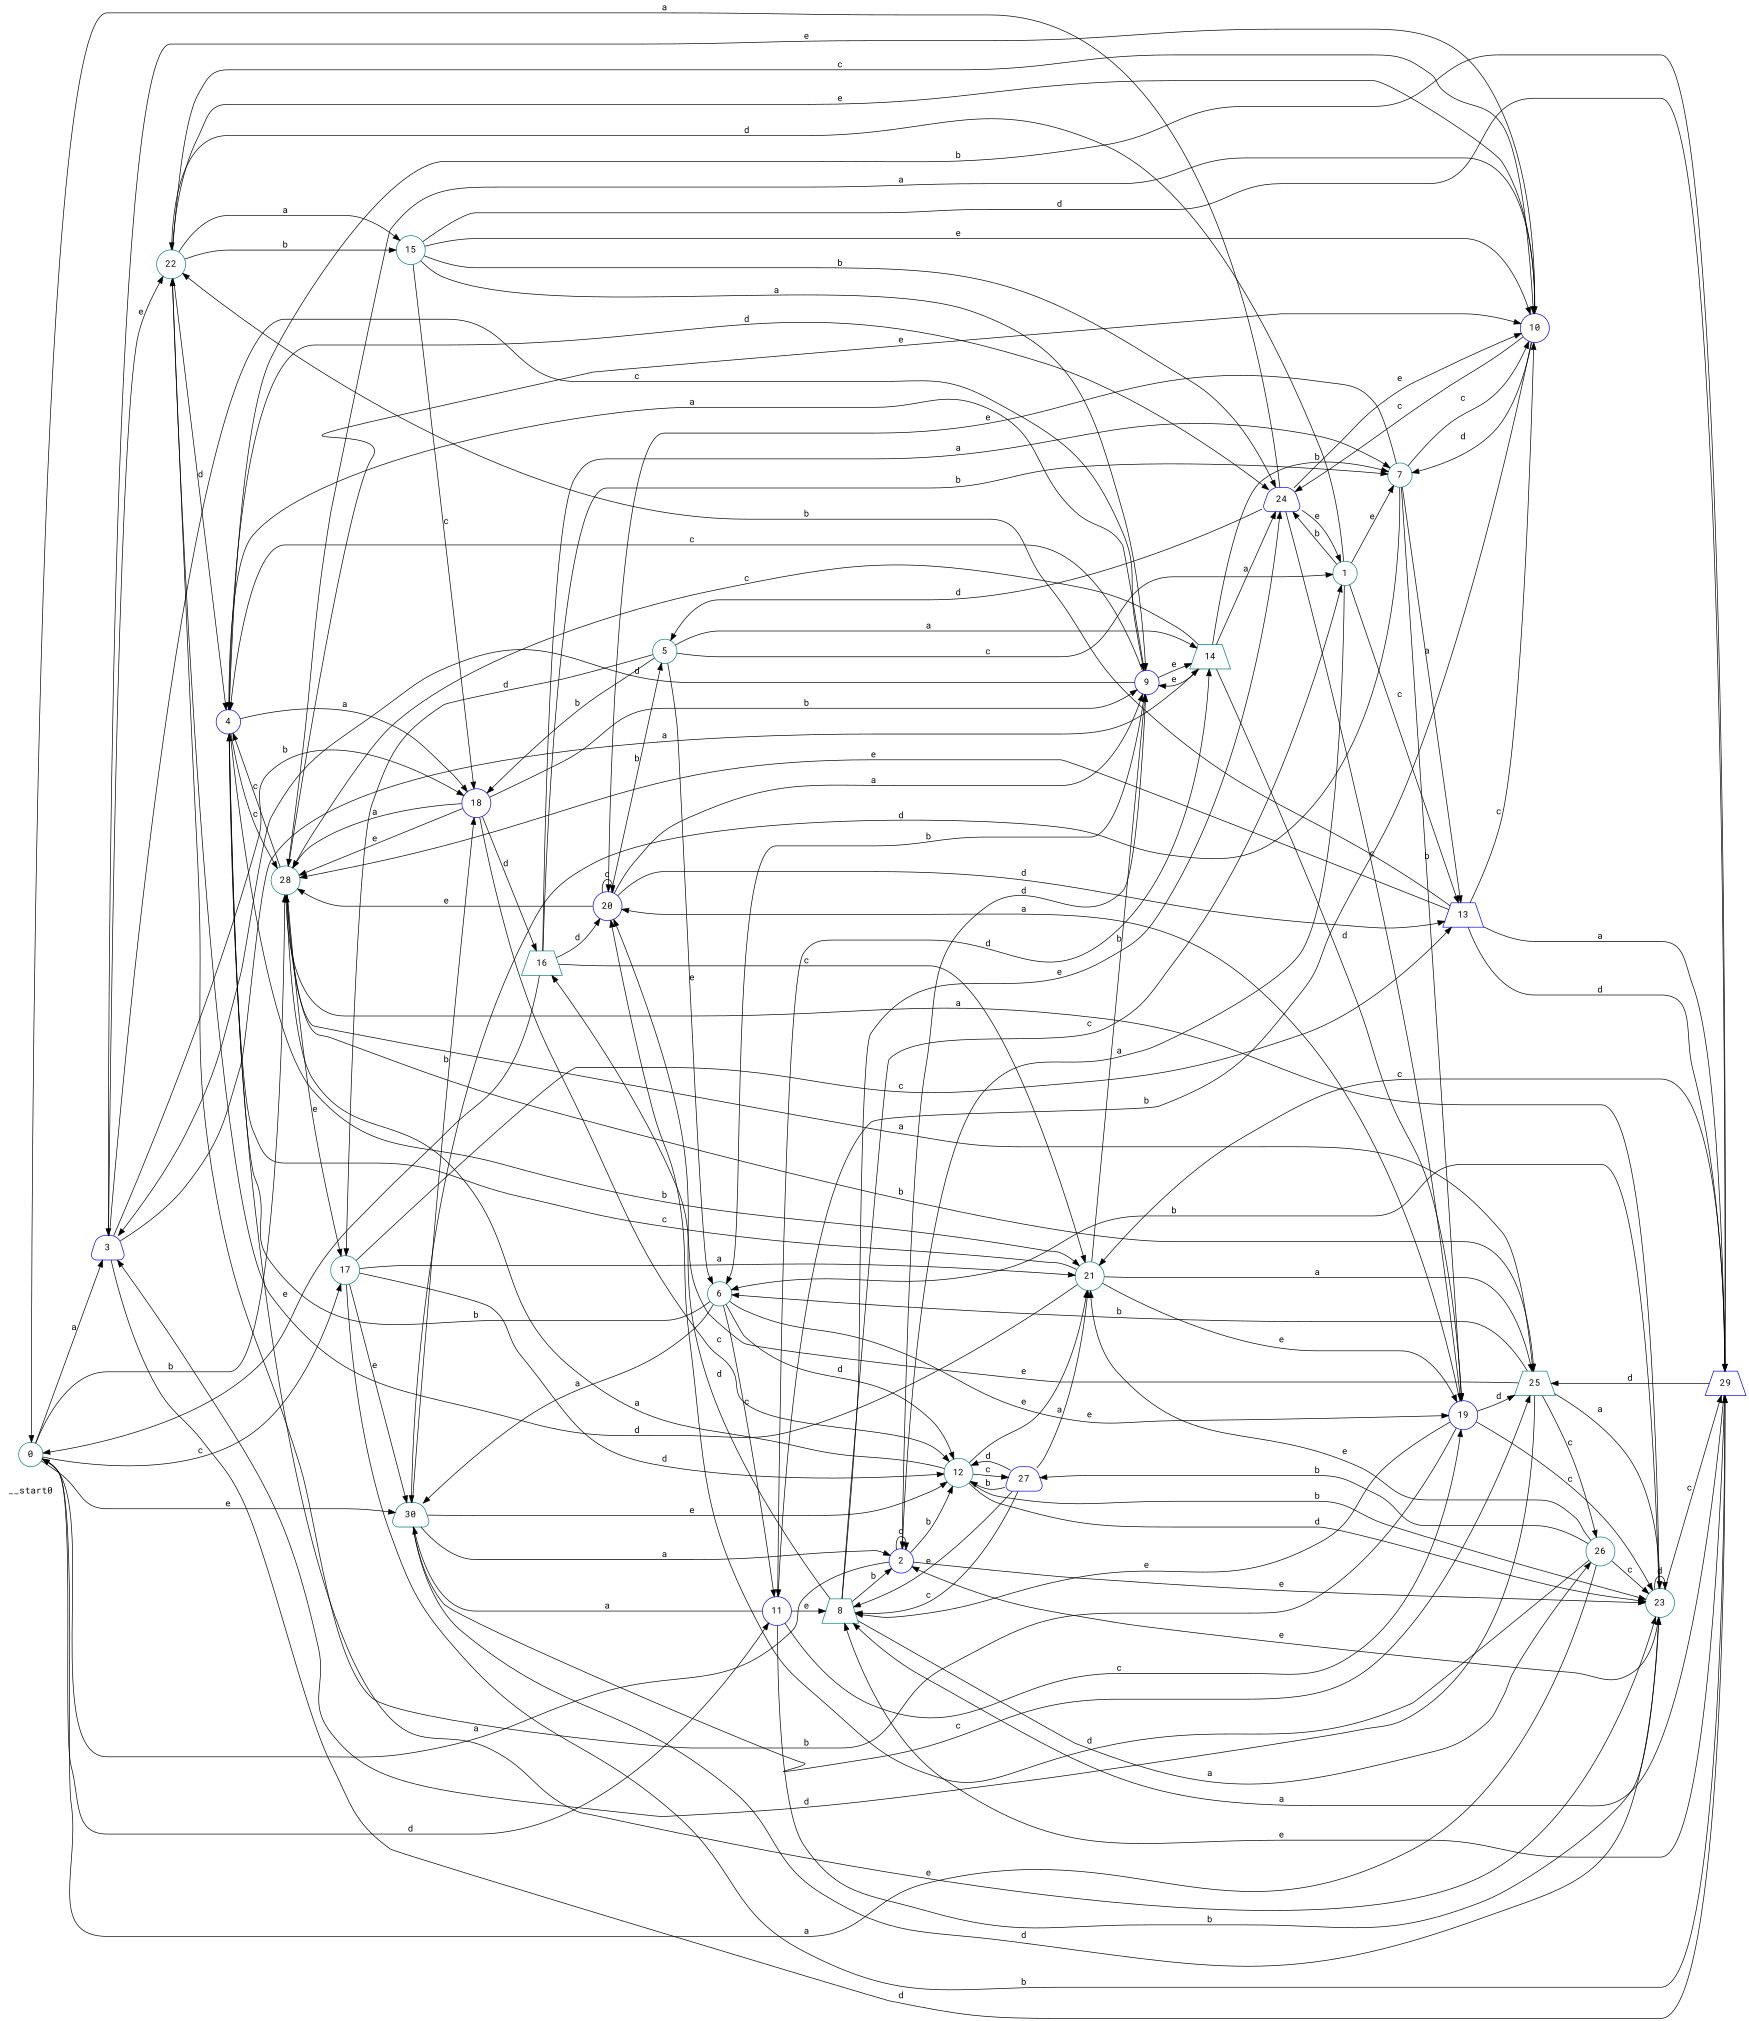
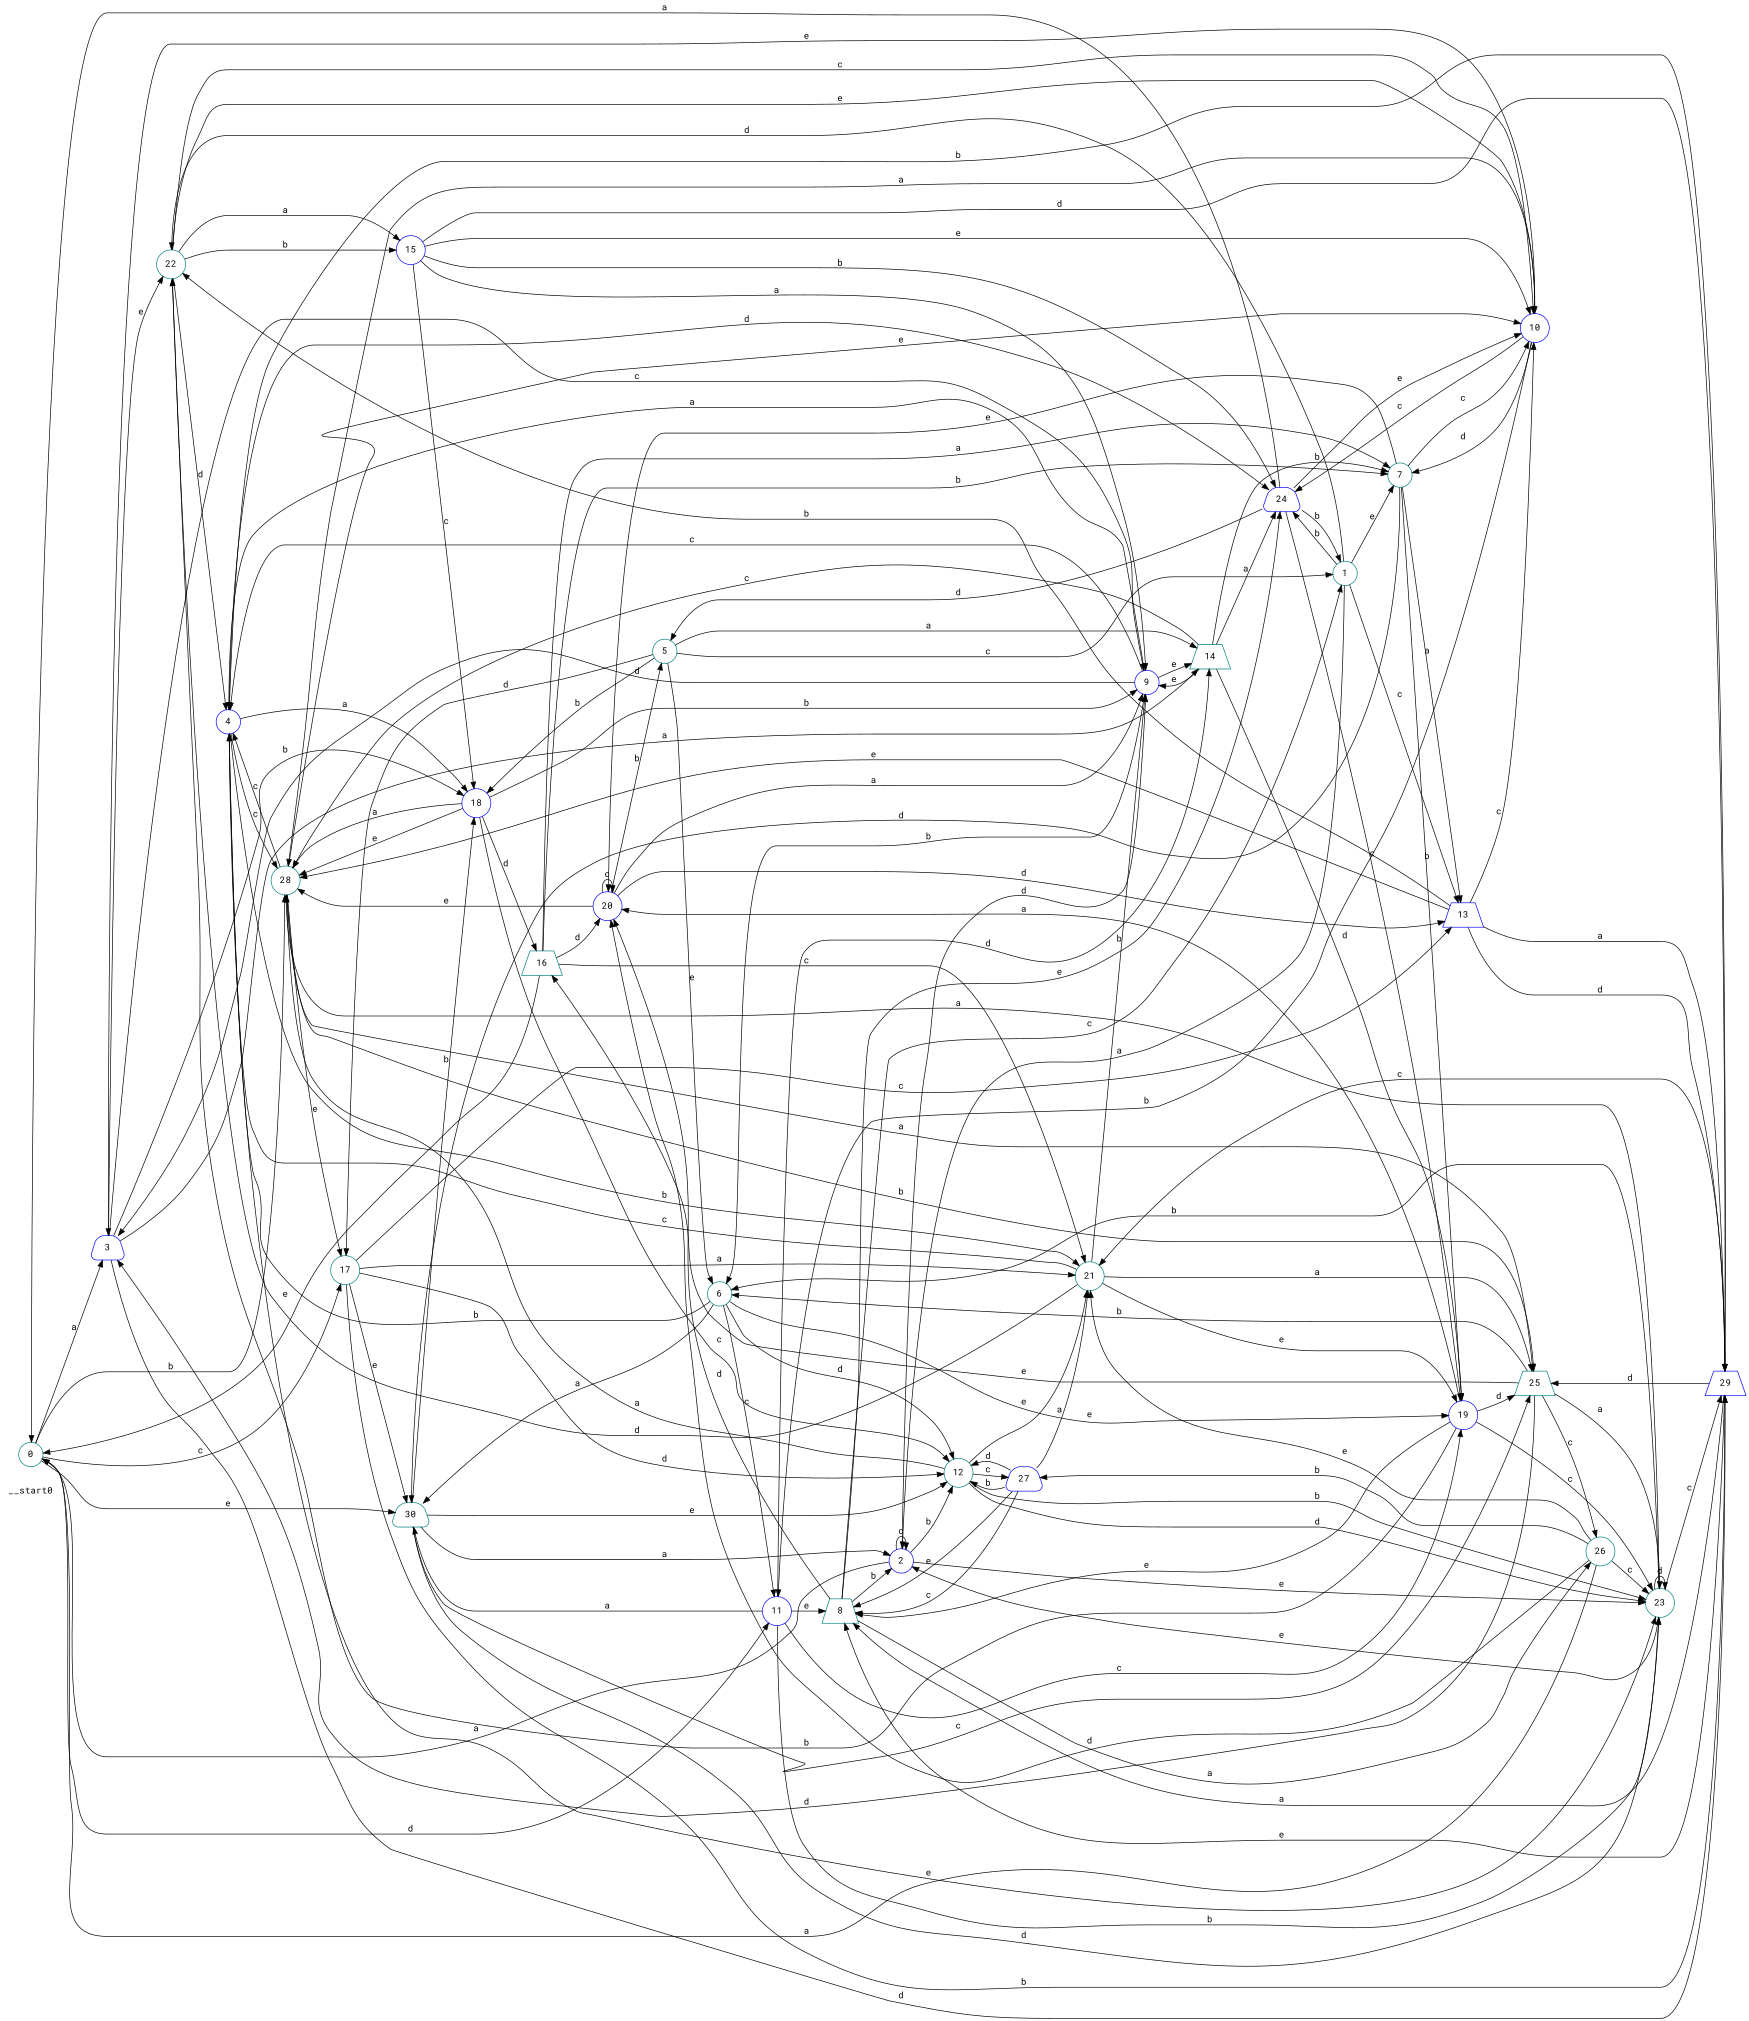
(411, 250) -> (411, 250)
(1318, 516) -> (1318, 516)
